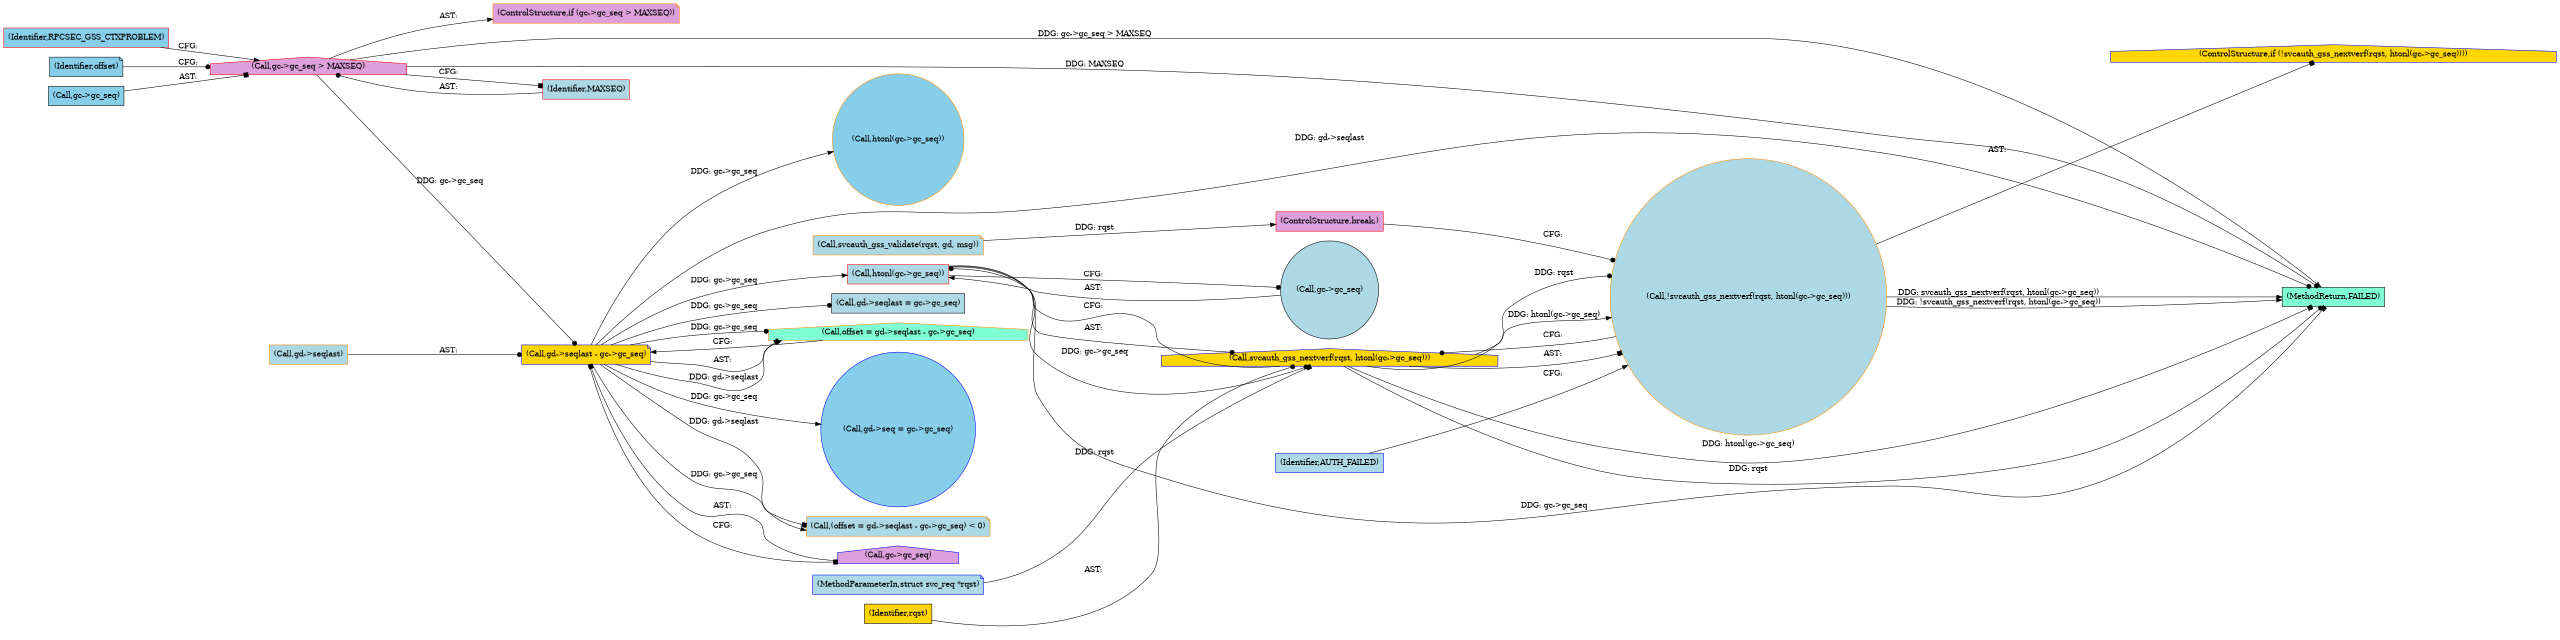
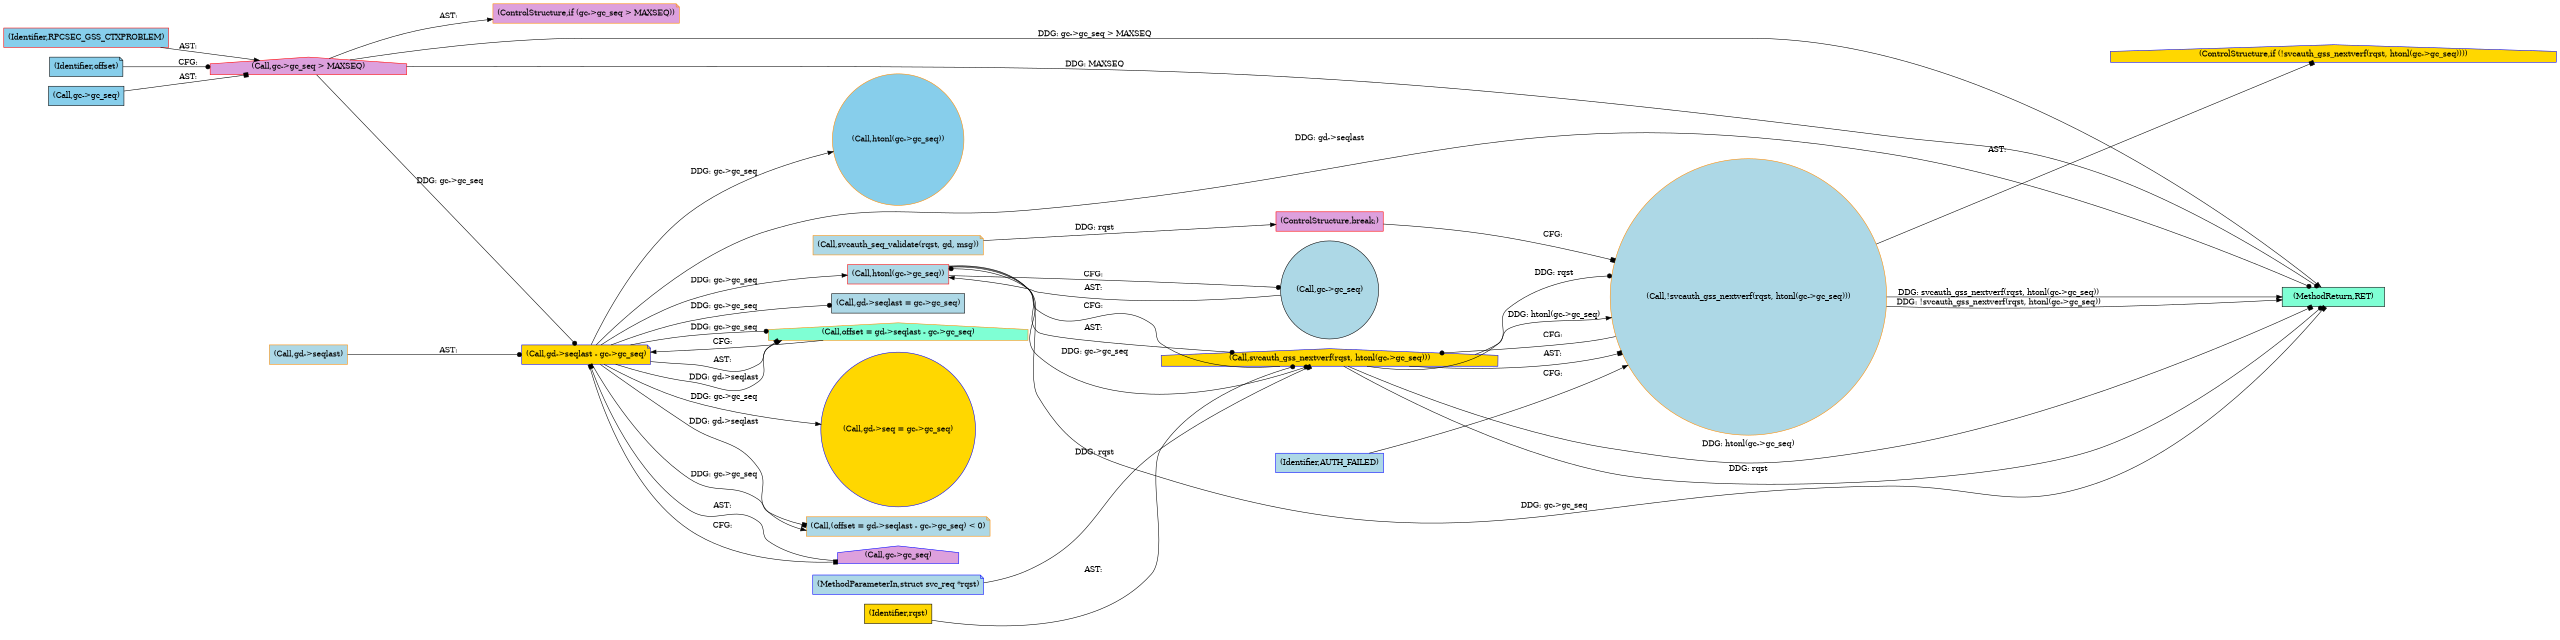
(189, 47) -> (189, 47)
(586, 90) -> none
(1498, 236) -> (1498, 236)
(898, 245) -> (898, 245)
(2333, 297) -> (2333, 297)
(898, 430) -> (898, 430)
